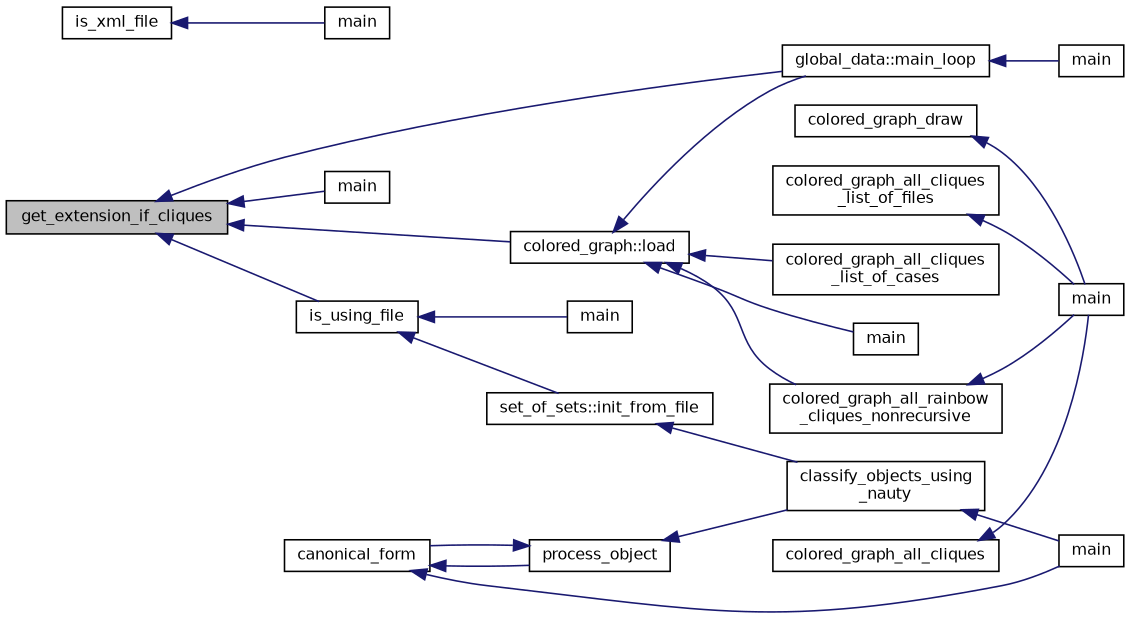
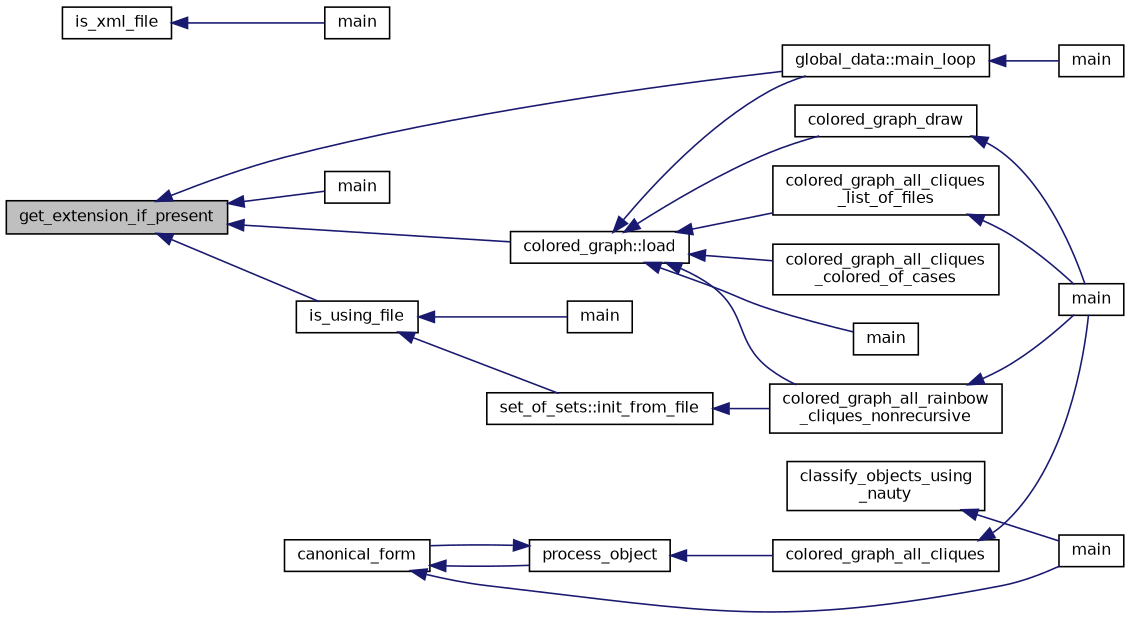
none -> (725, 173)
(117, 217) -> (117, 217)
none -> (732, 221)
(886, 269) -> (886, 269)
(735, 445) -> (750, 409)
(733, 523) -> (730, 556)
